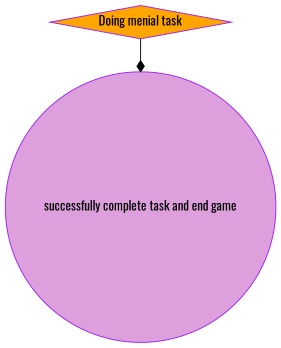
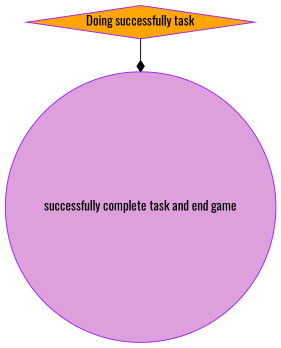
(141, 22) -> (141, 22)
